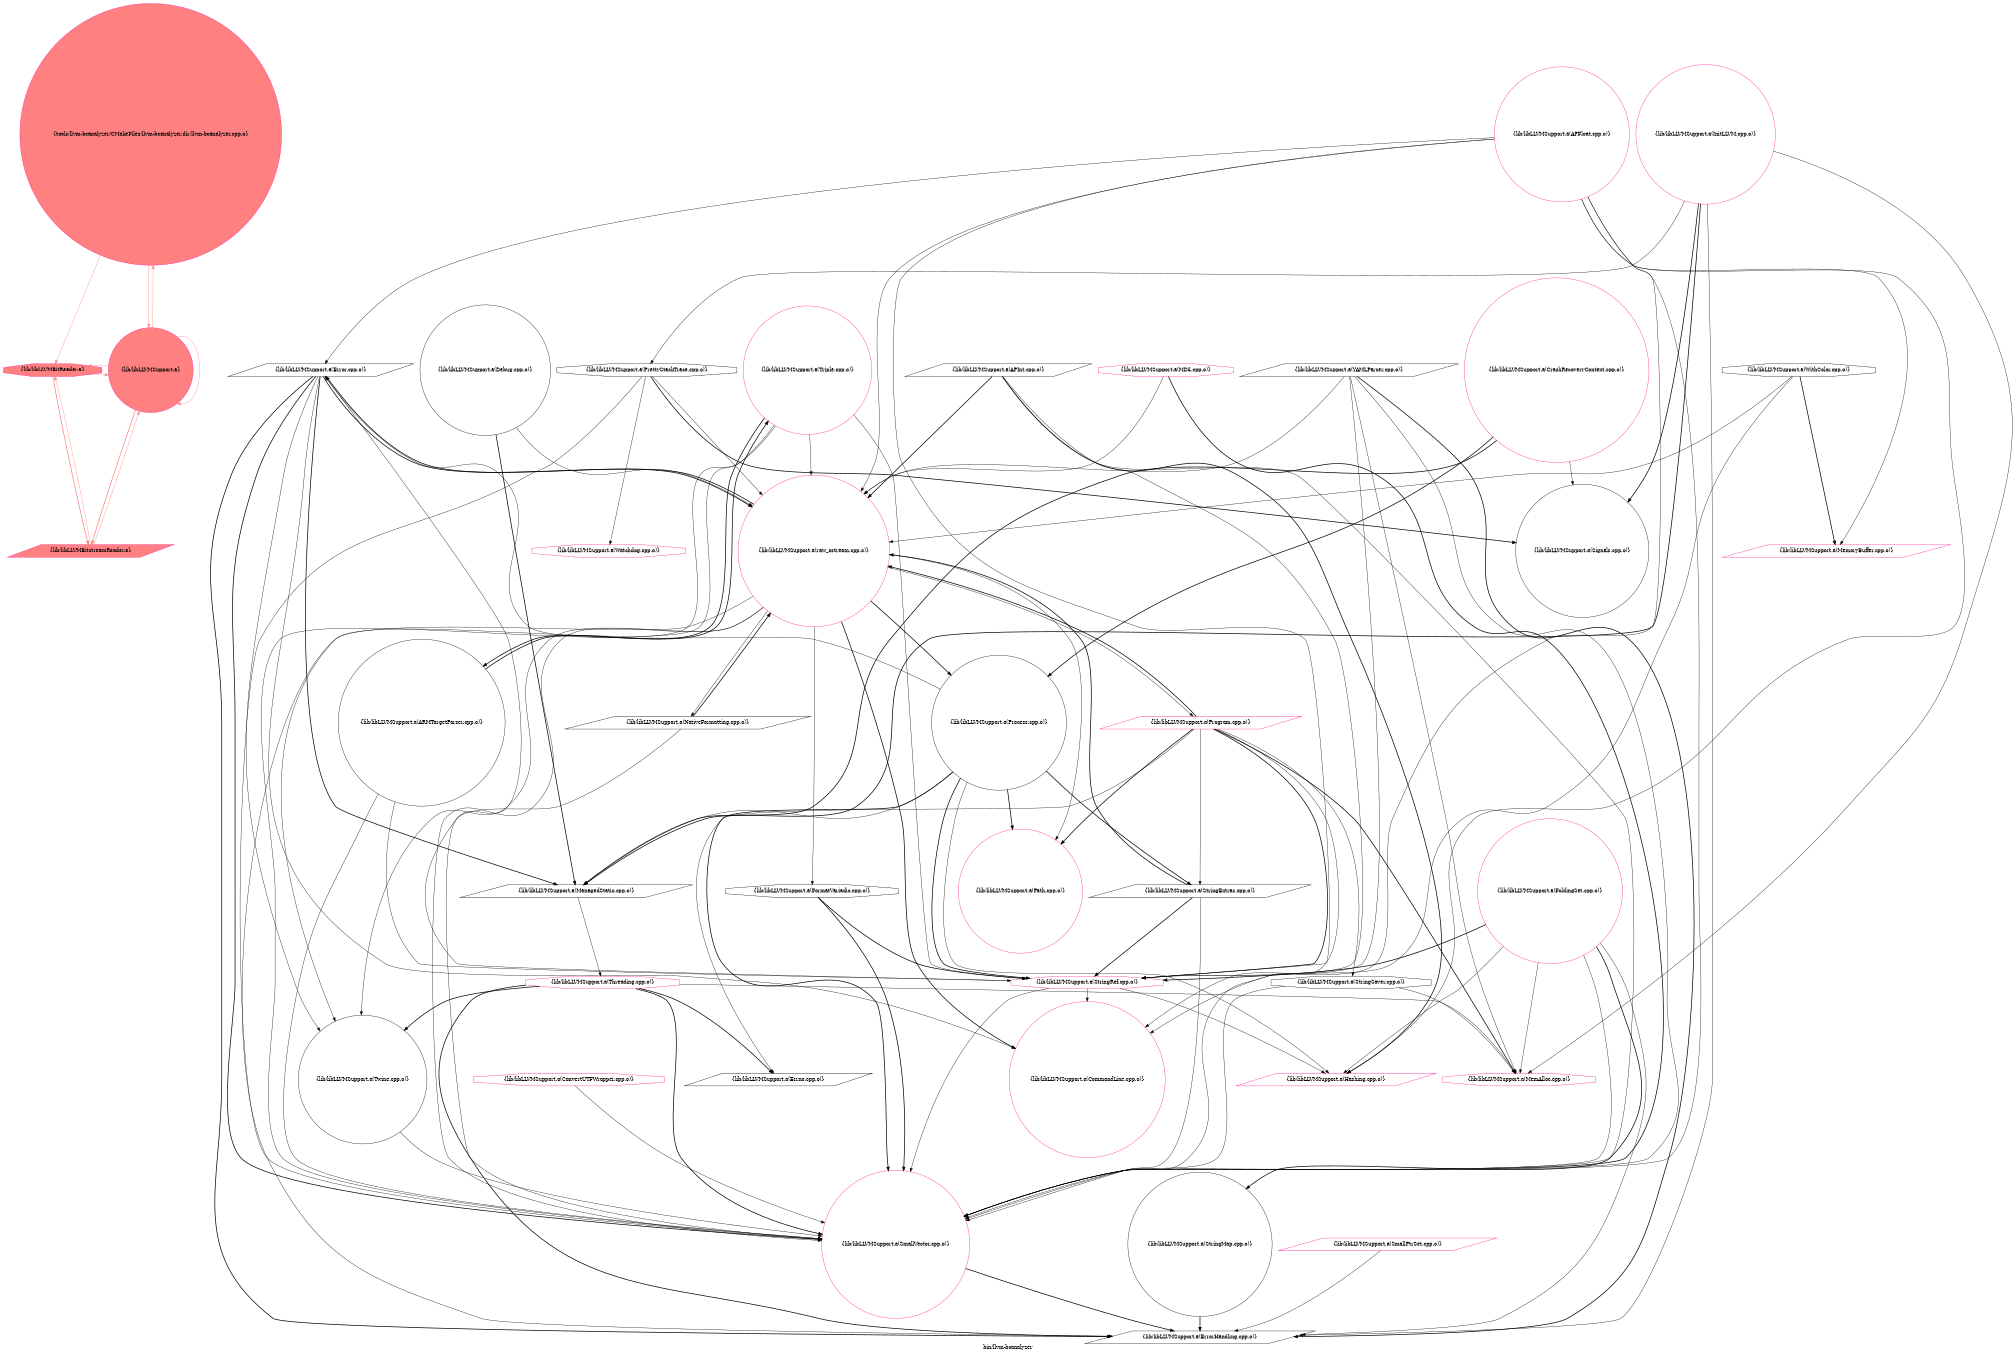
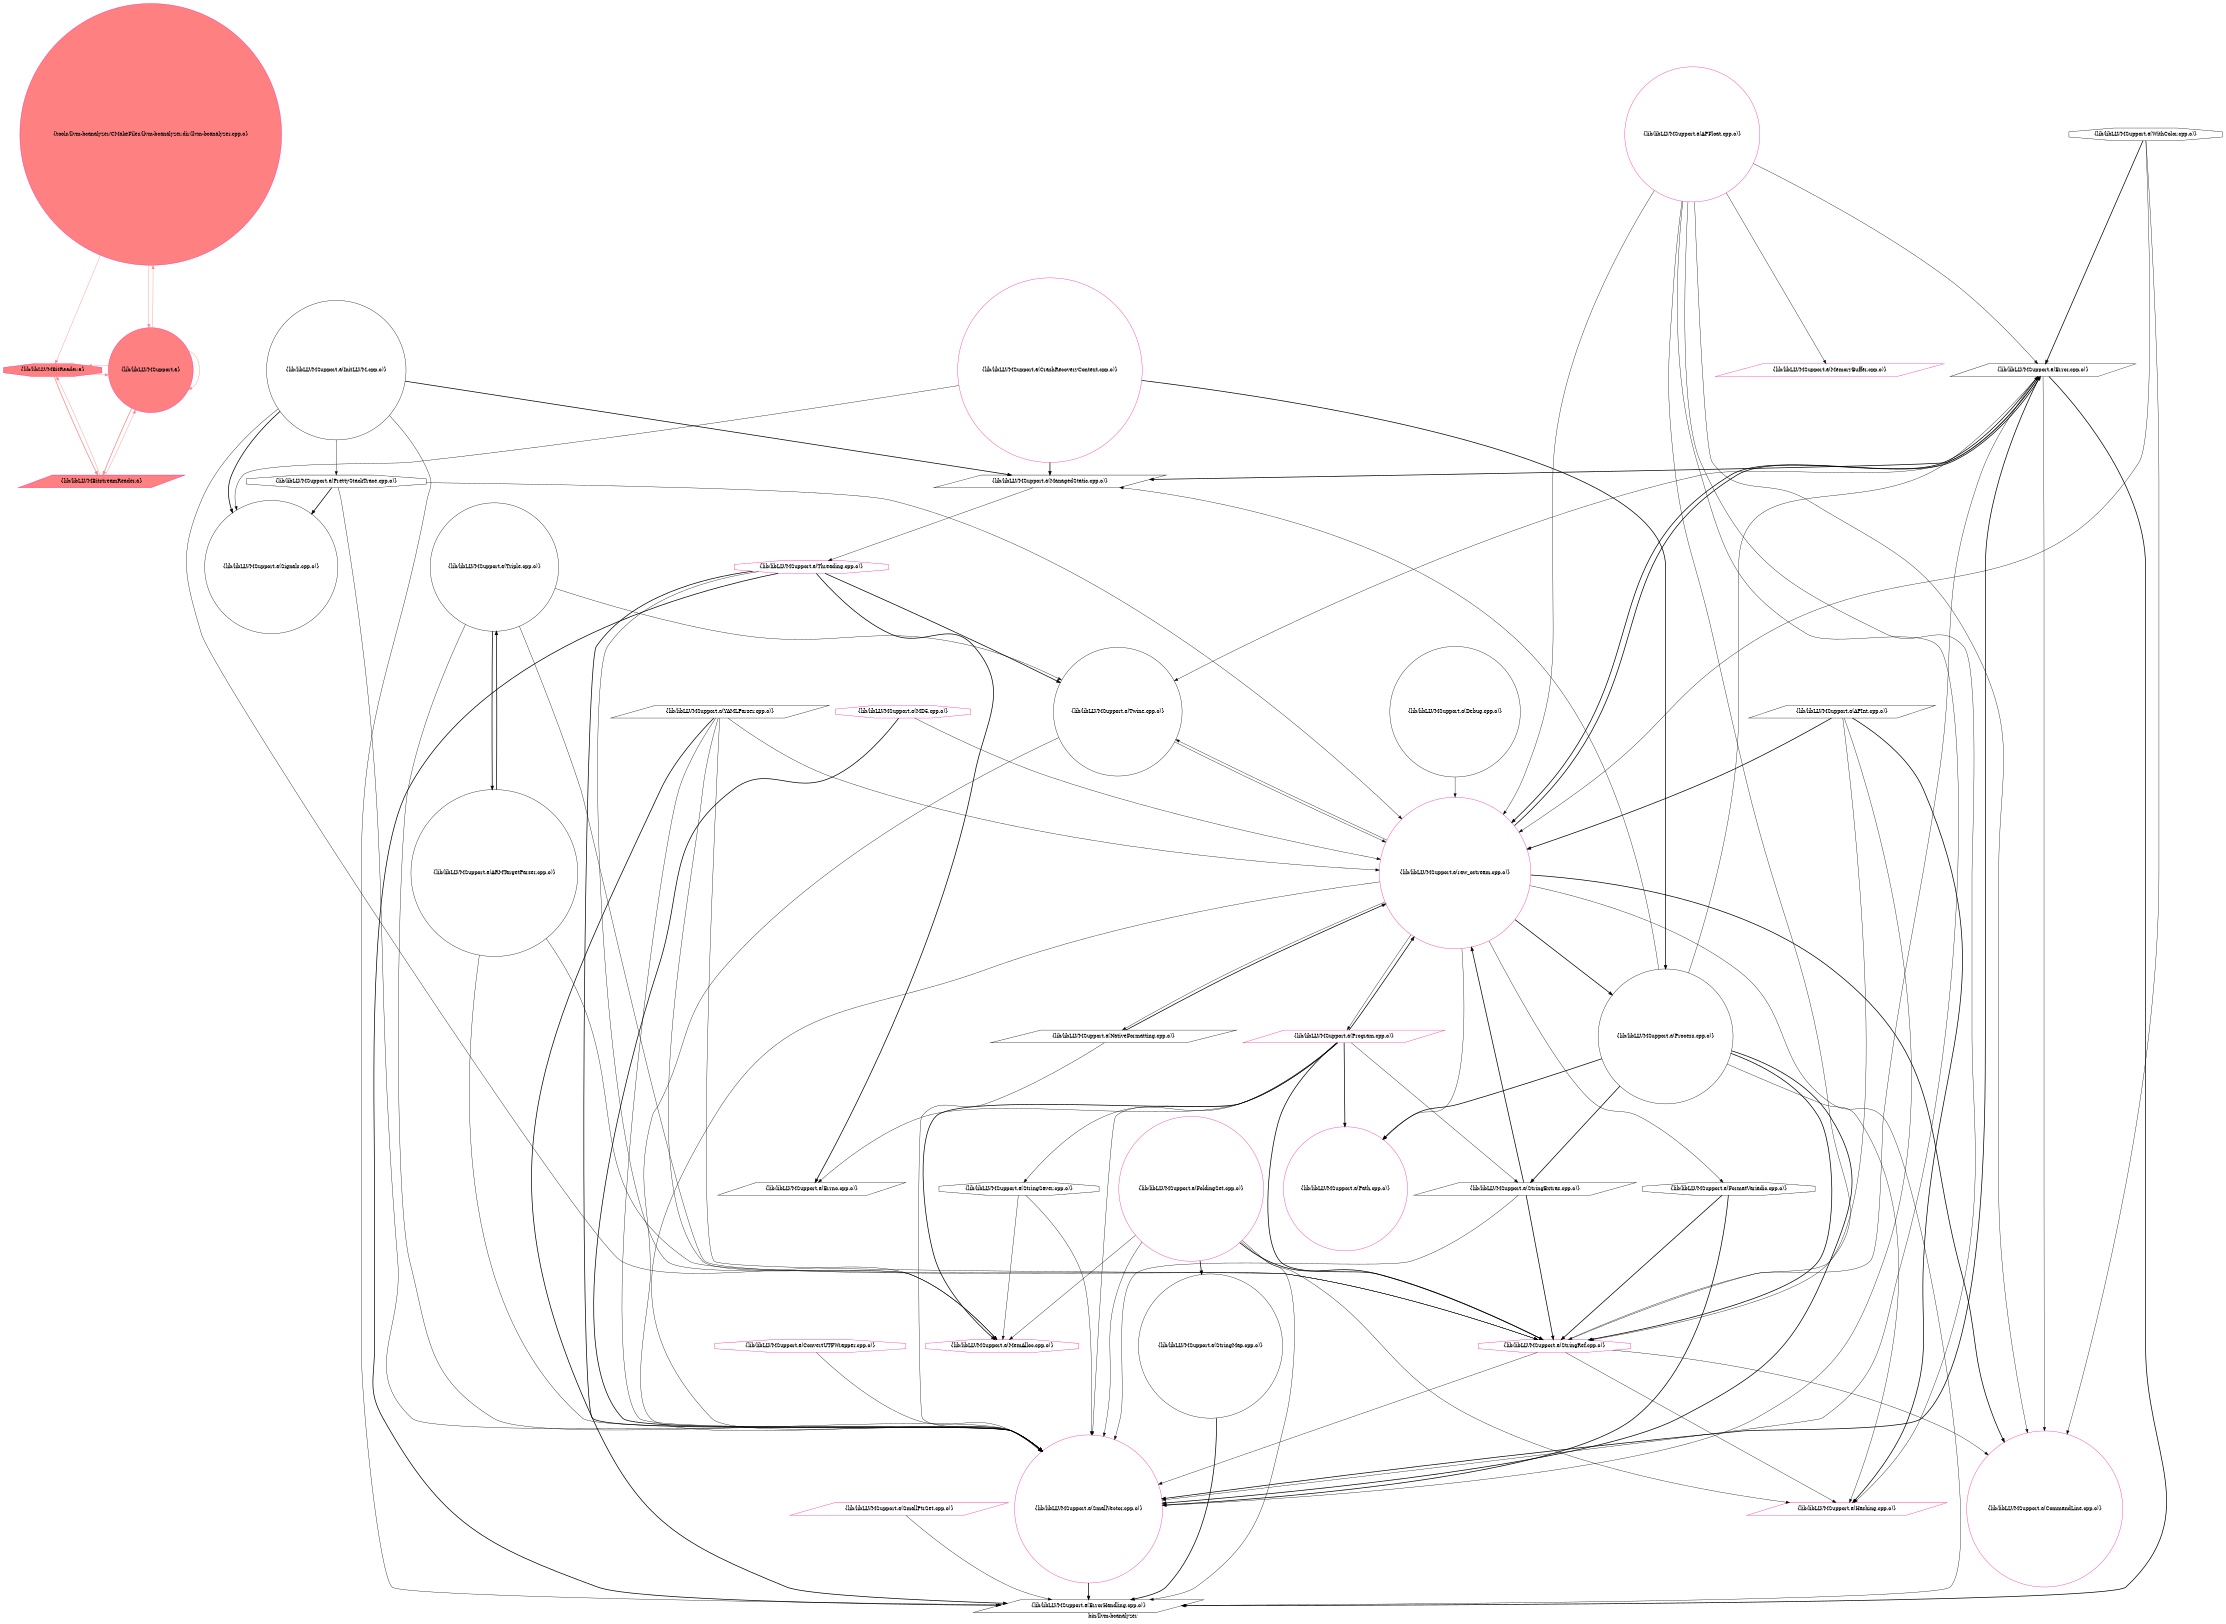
(1706, 134) -> (336, 370)
(807, 370) -> (494, 567)
(810, 453) -> (1278, 792)
(1817, 459) -> (2095, 251)
(609, 551) -> none
(532, 647) -> none
